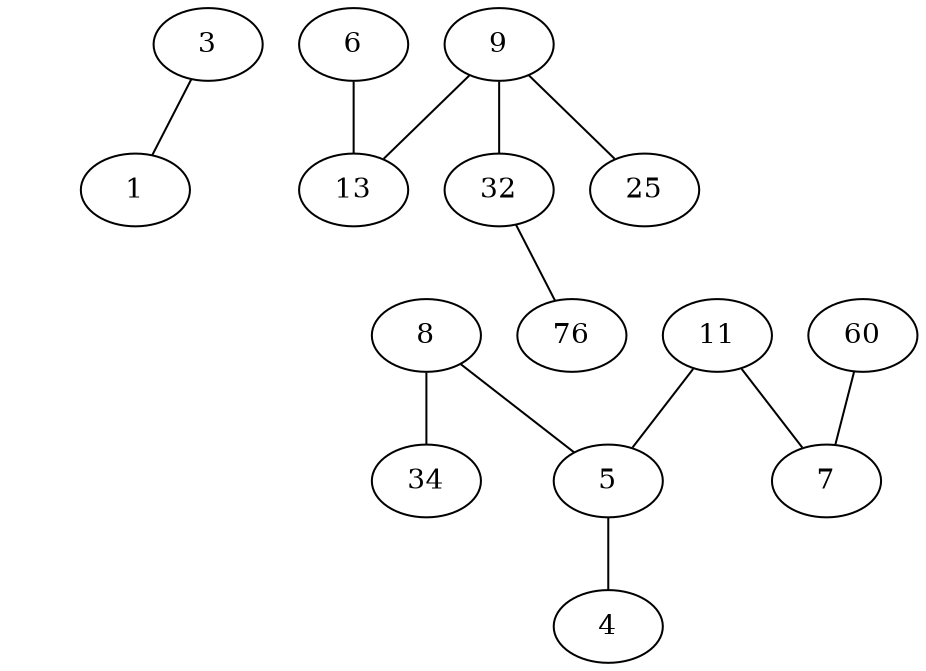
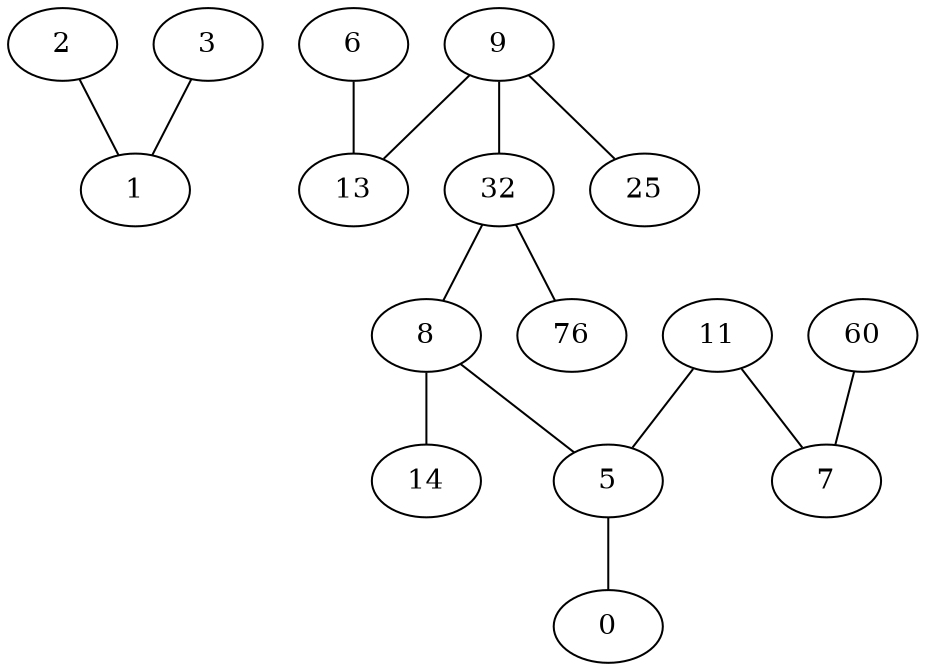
none -> (63, 44)
none -> (463, 263)
(426, 481) -> (426, 481)
(608, 626) -> (608, 626)
